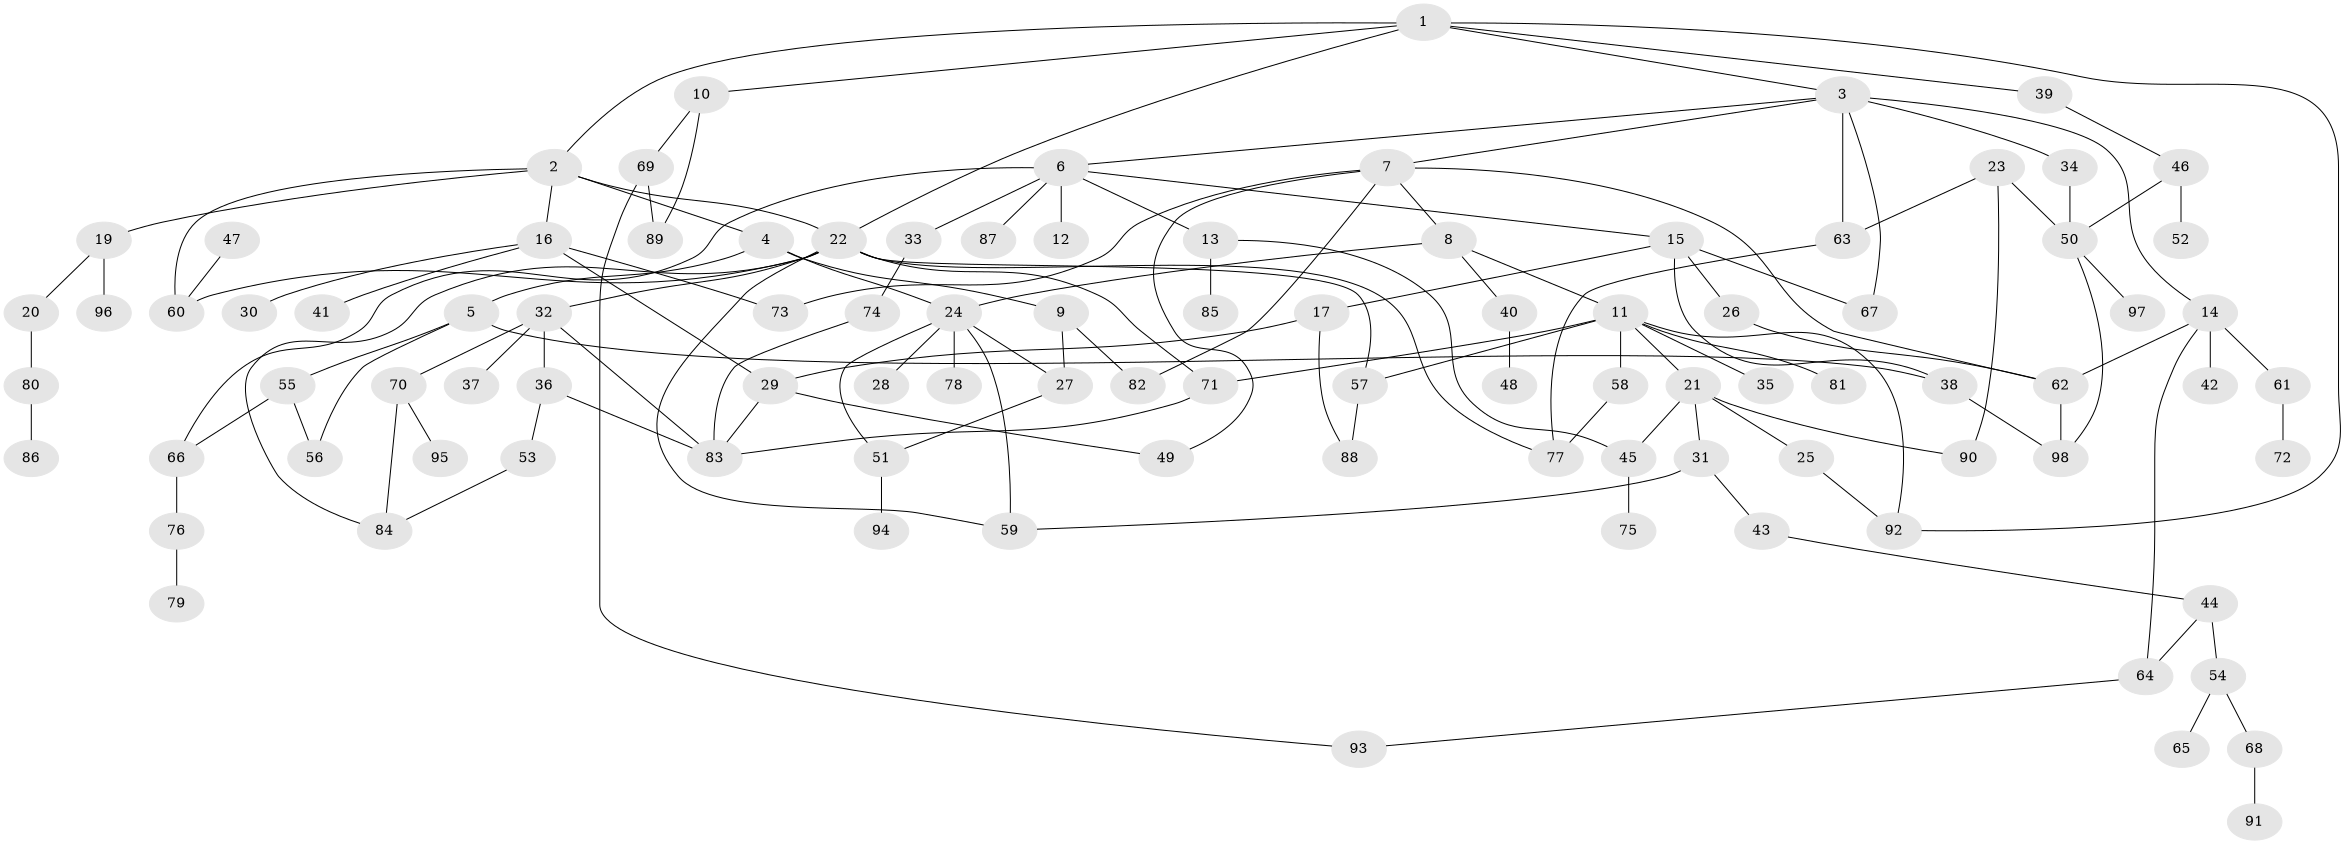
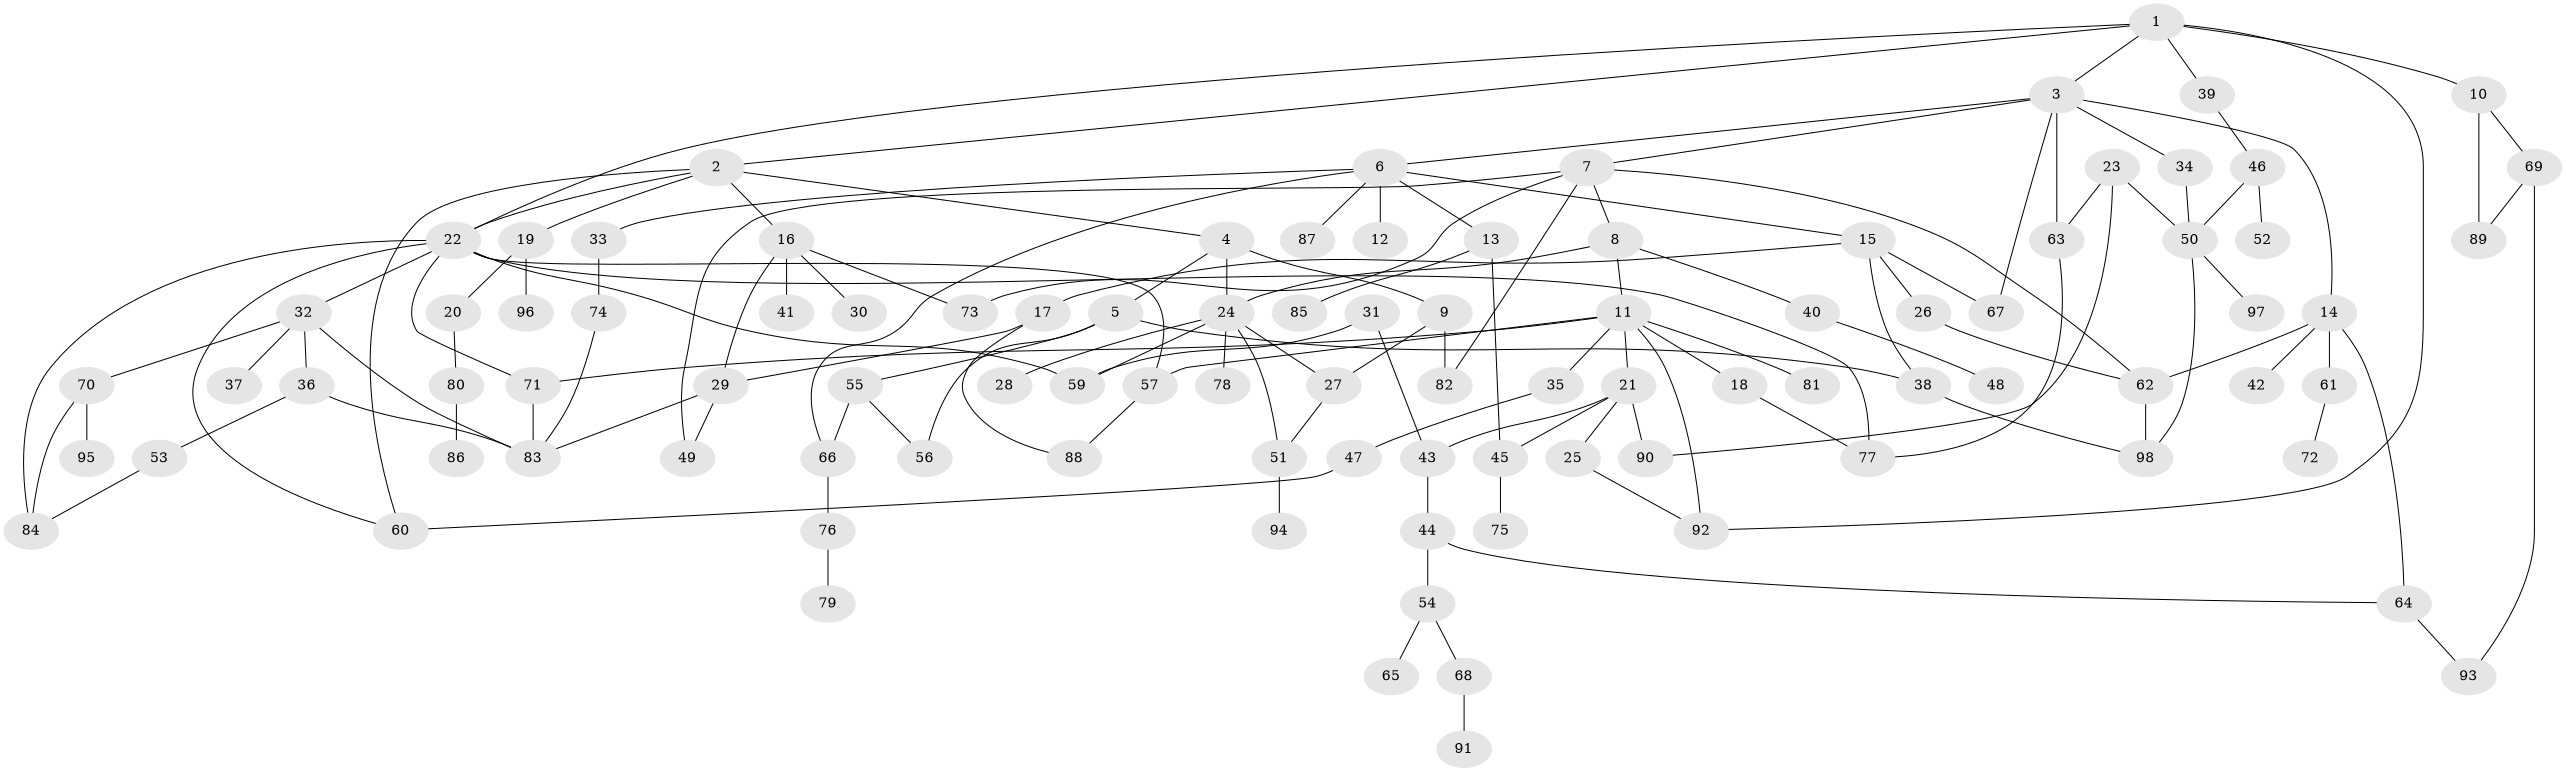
(1621, 386) -> (1740, 386)
none -> (1453, 418)
(1697, 422) -> (1528, 422)
